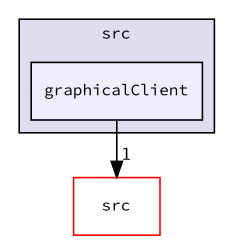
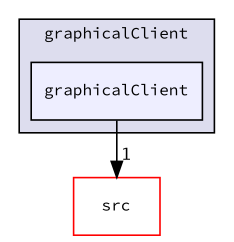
(117, 34) -> (117, 34)
